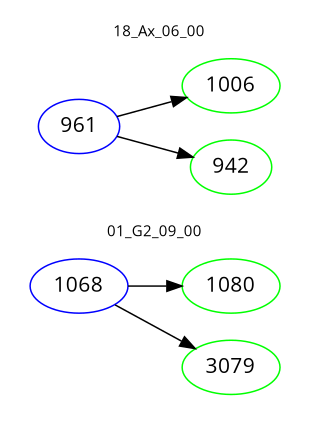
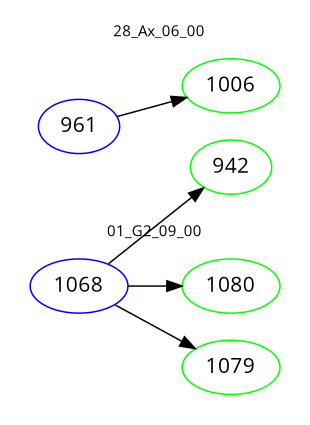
(159, 32) -> (159, 32)
(148, 145) -> (150, 231)
(231, 367) -> (231, 367)
